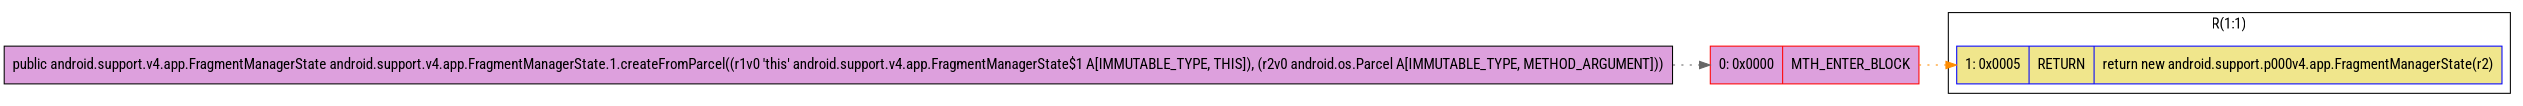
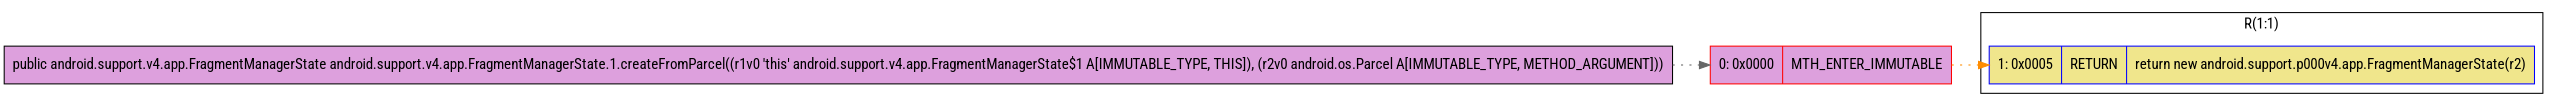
(1851, 64) -> (1867, 64)
